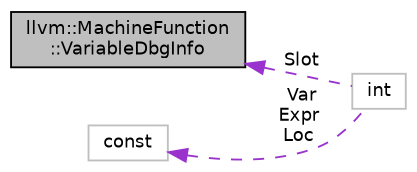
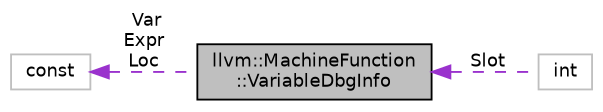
(283, 156) -> (153, 72)
